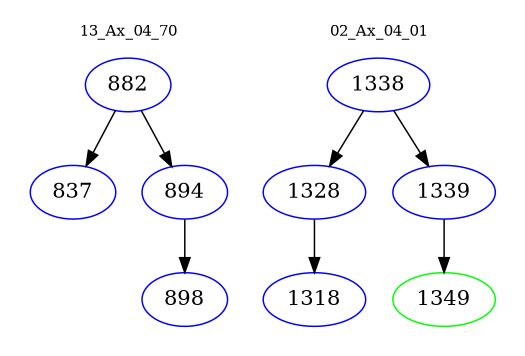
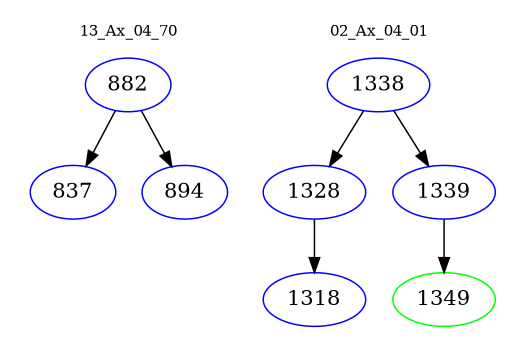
(185, 300) -> none
